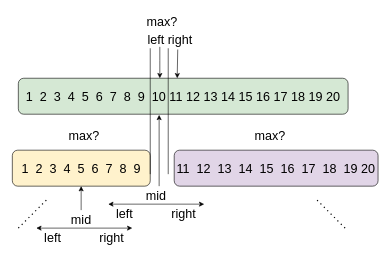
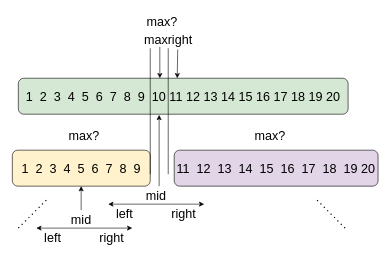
(156, 39) -> (156, 39)
